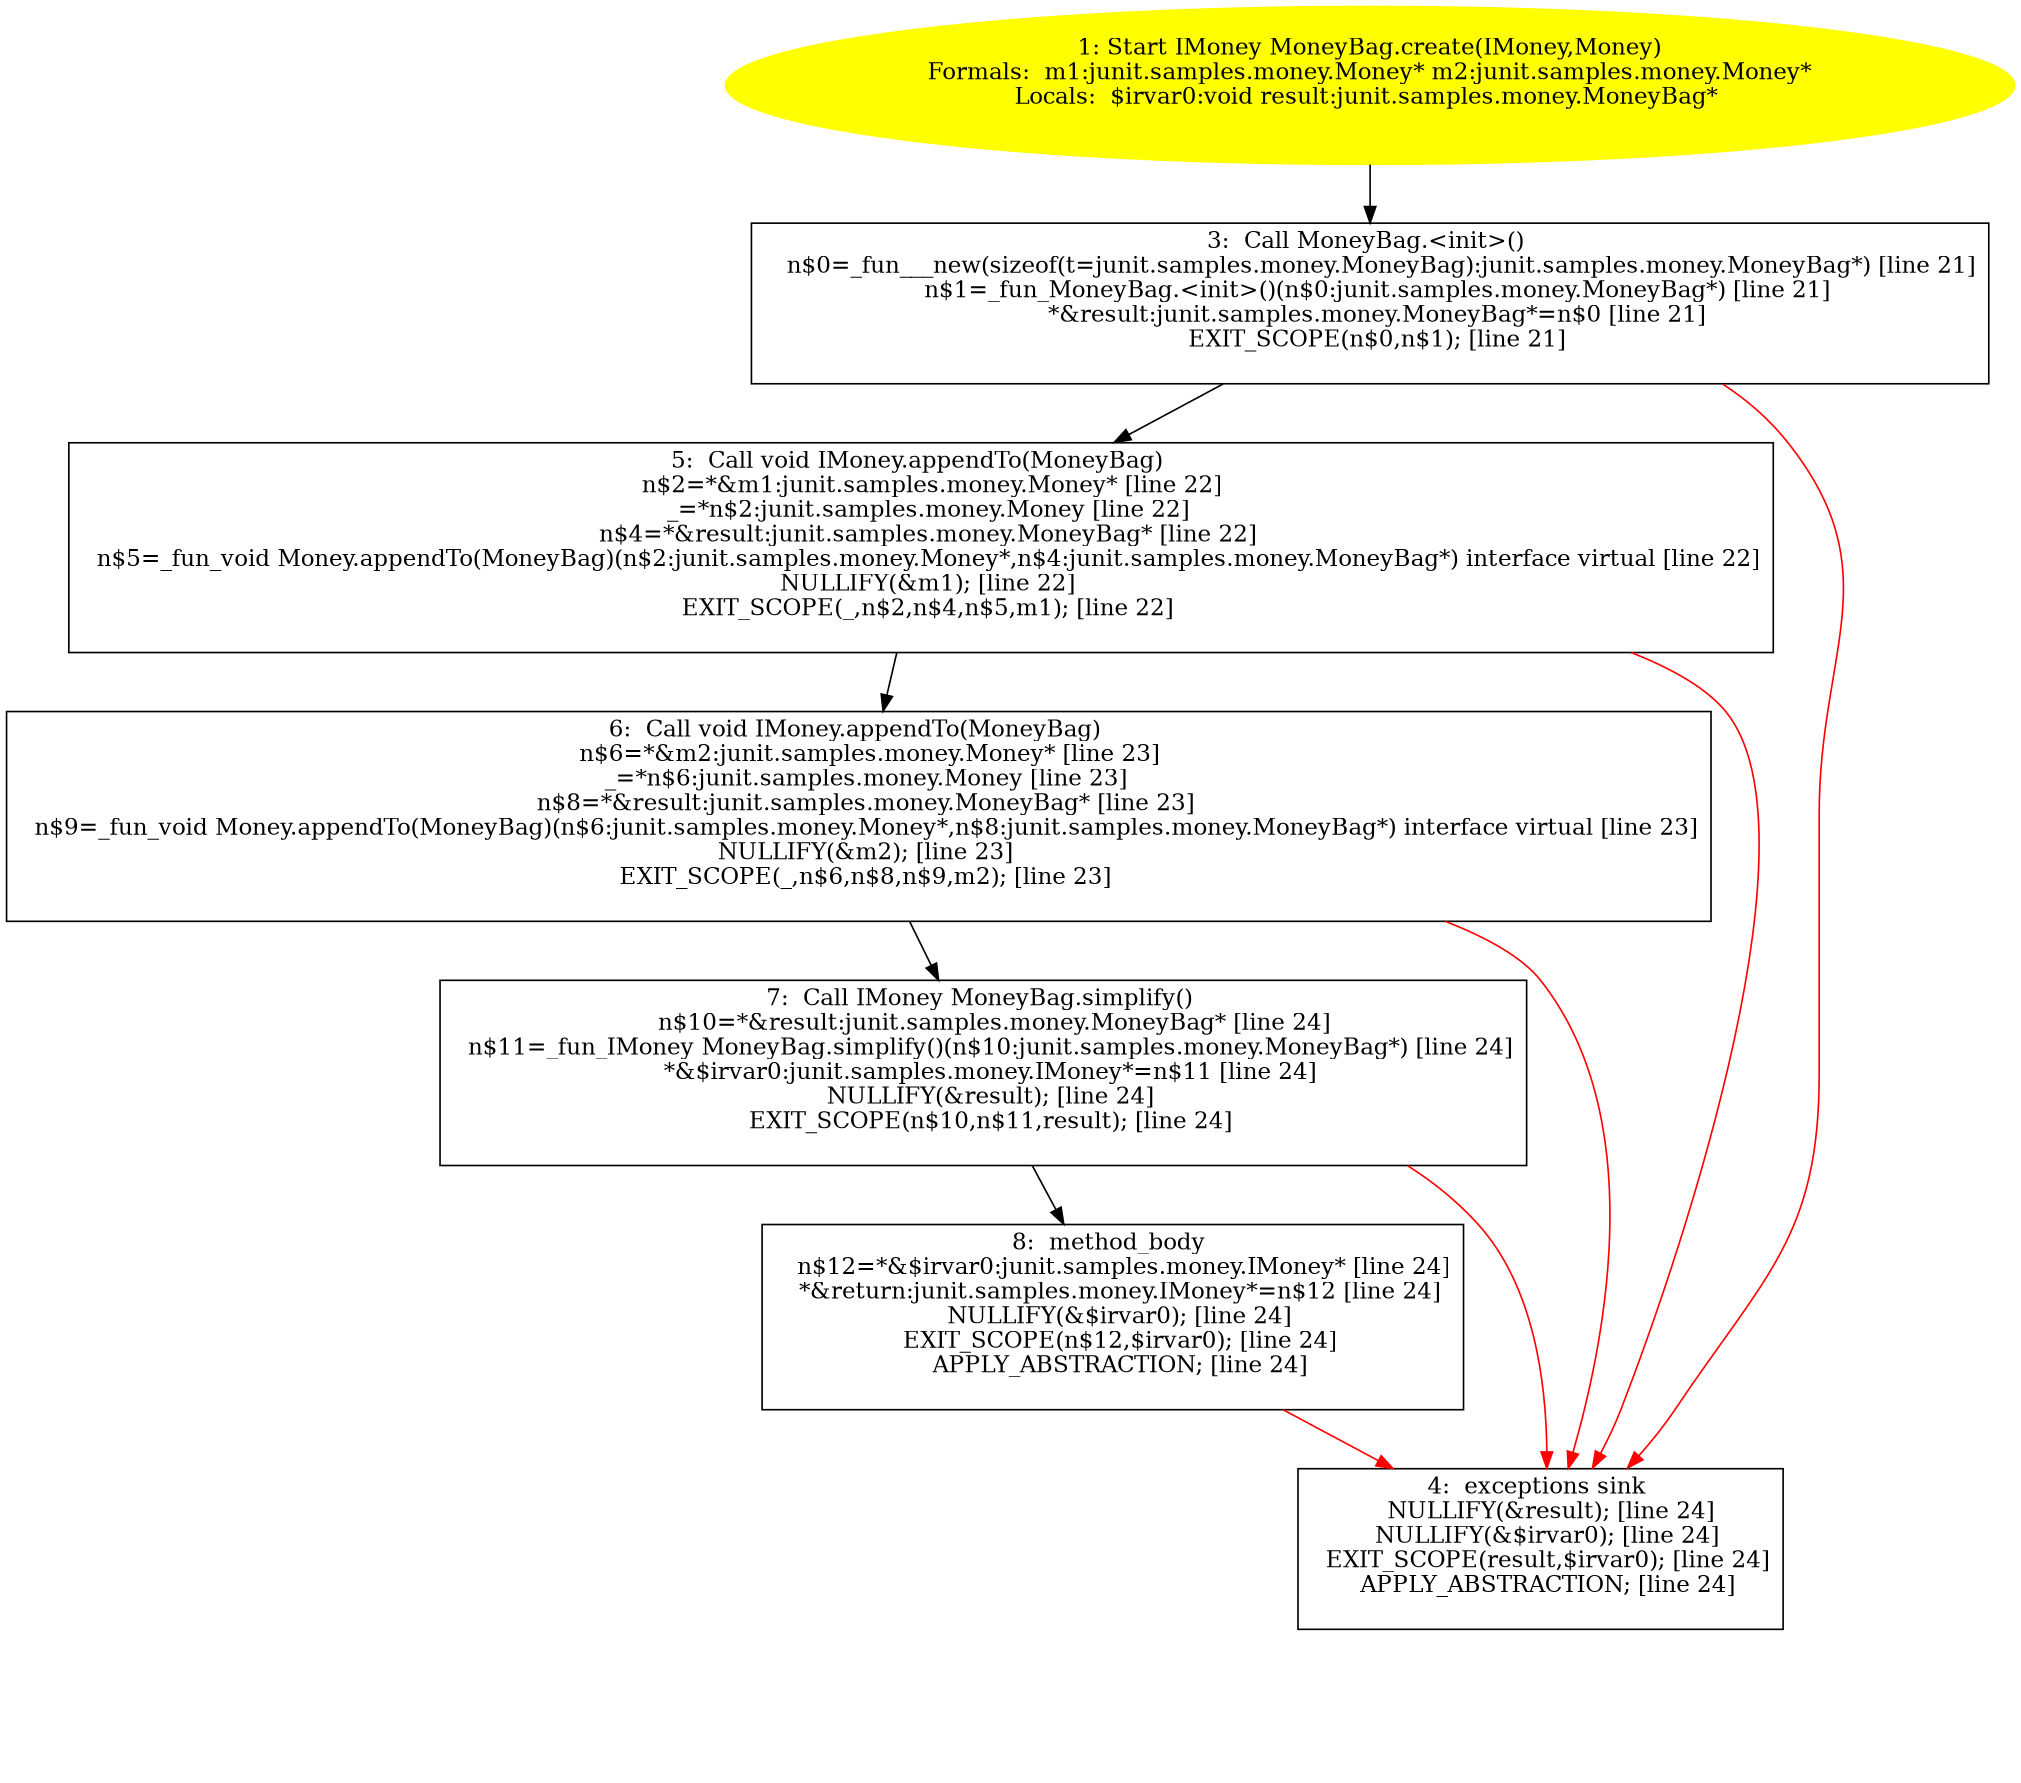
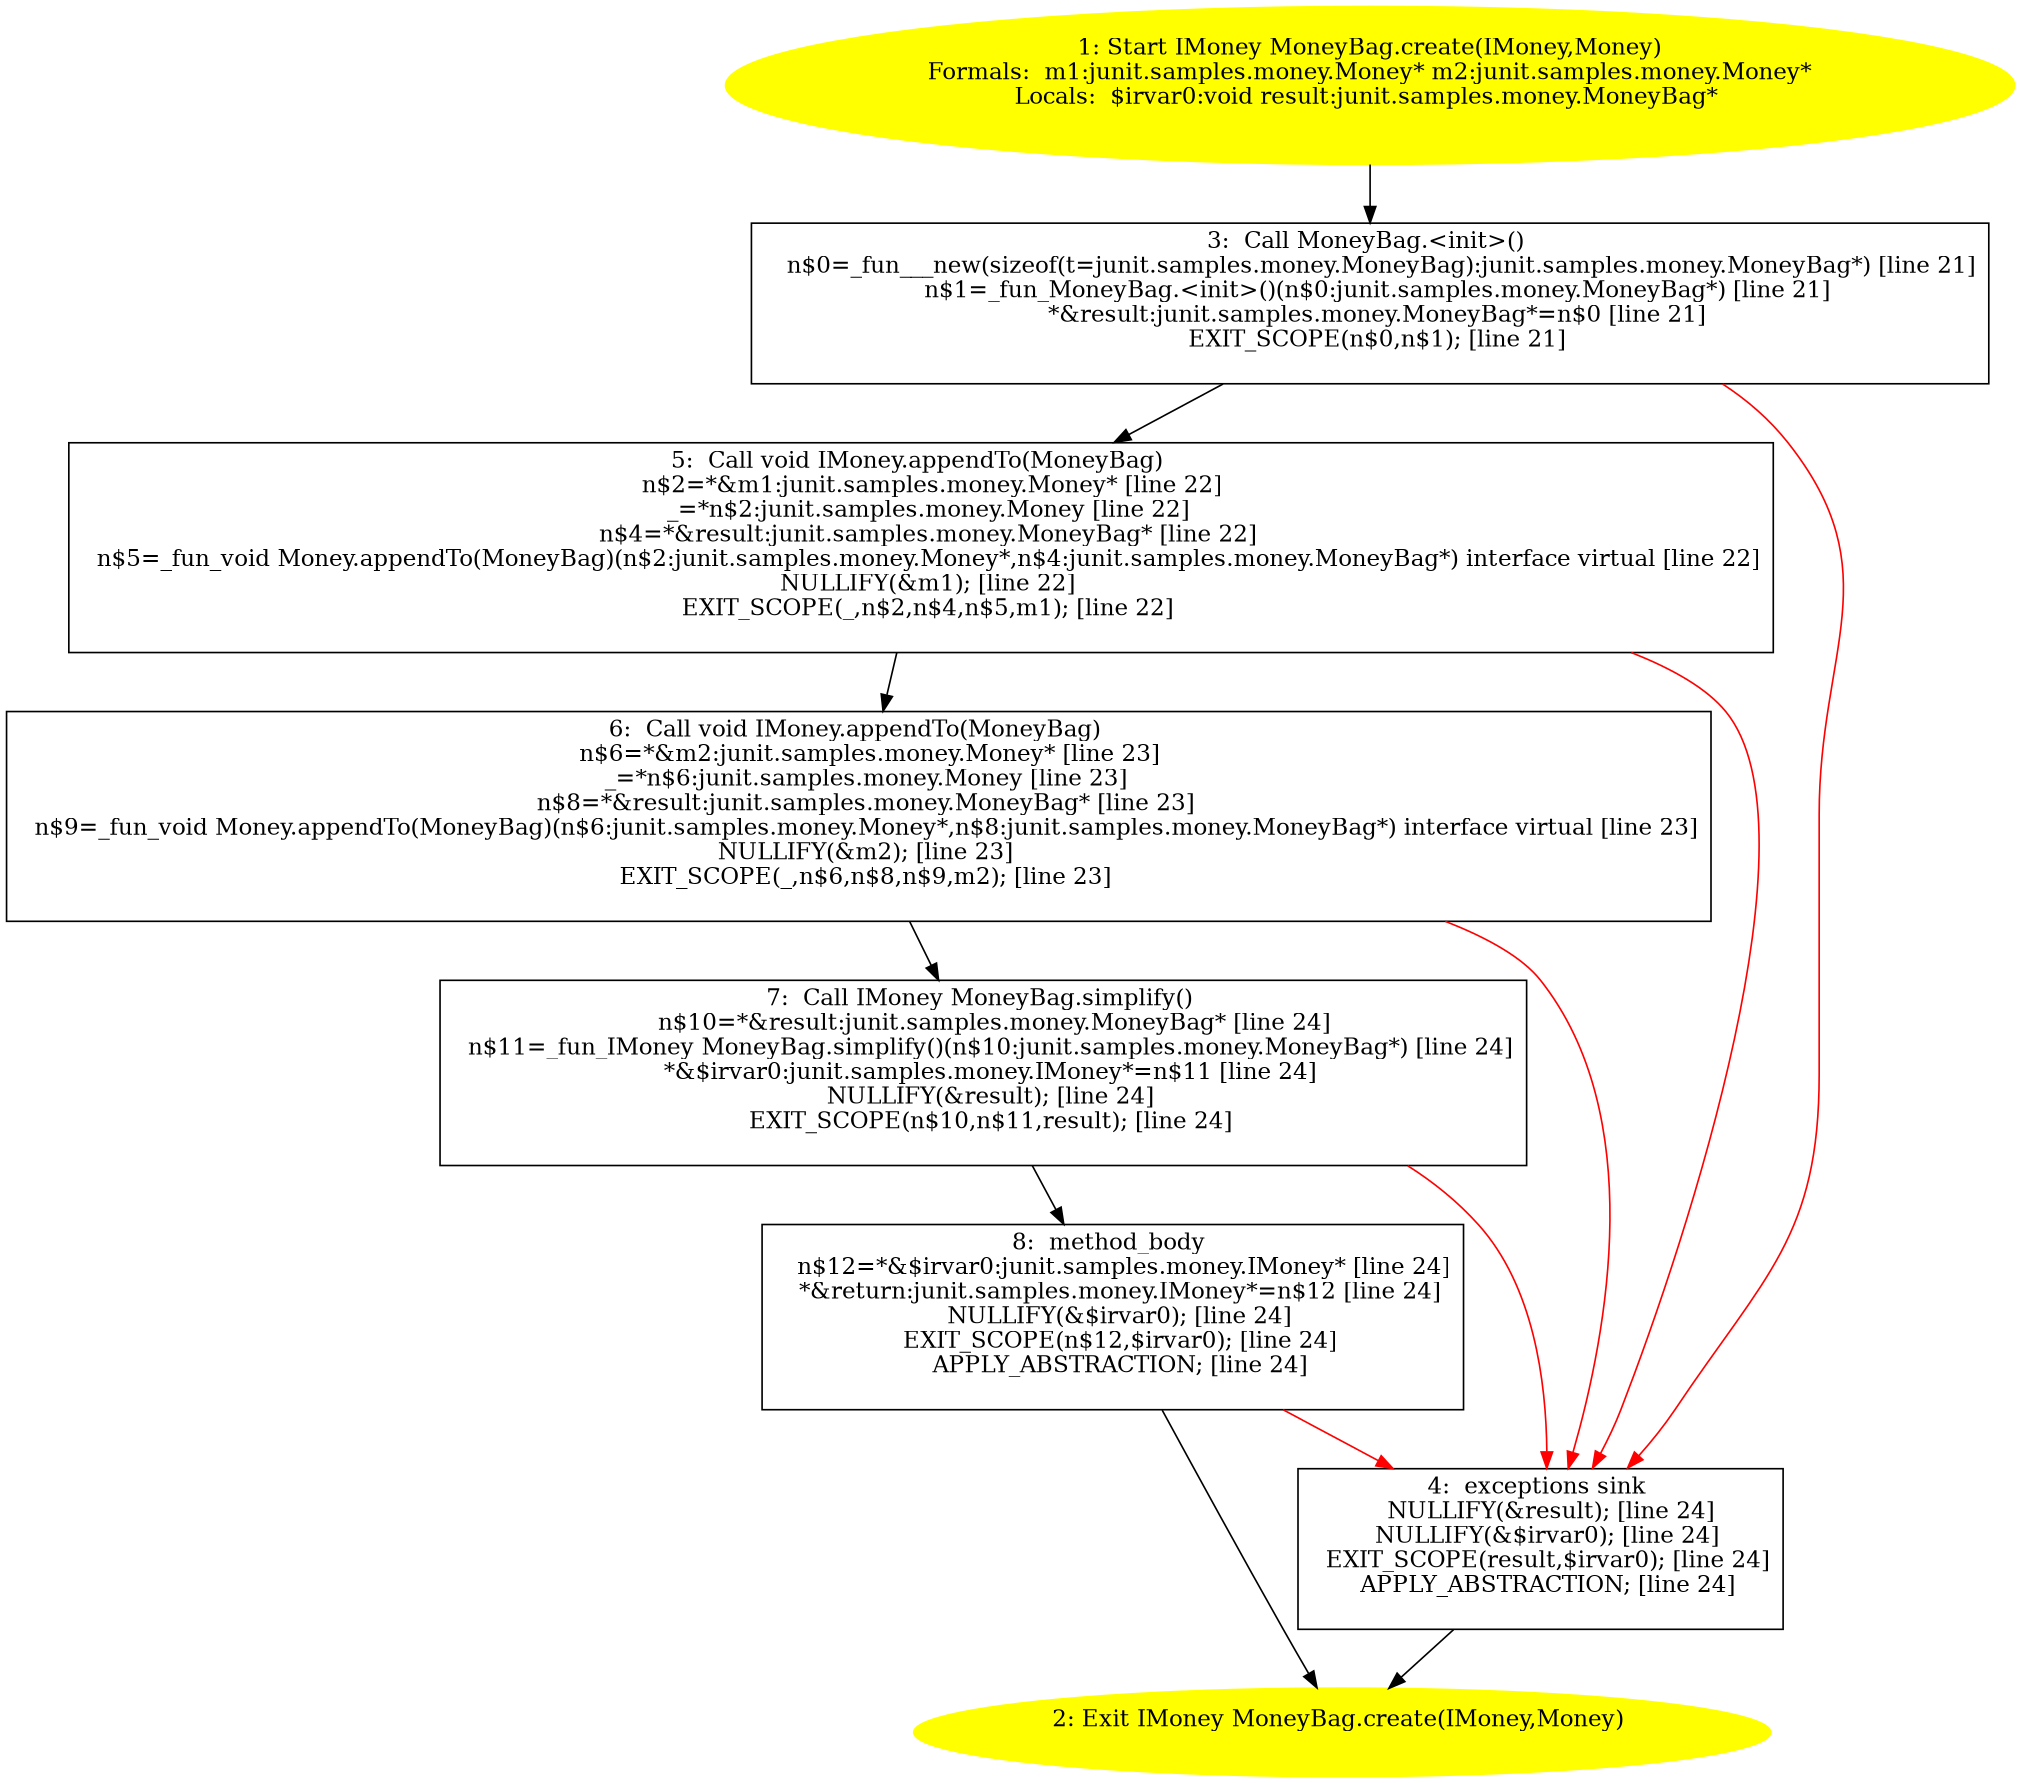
none -> (1342, 1732)
